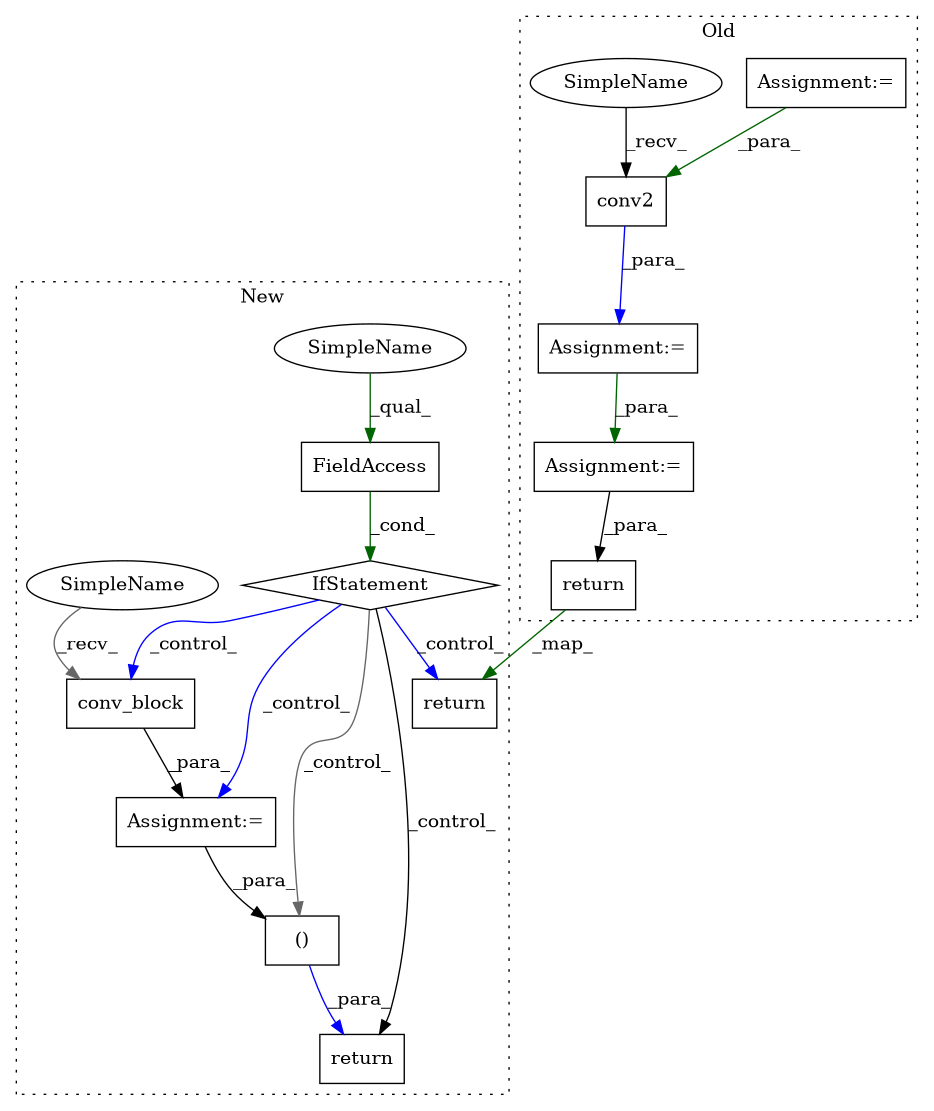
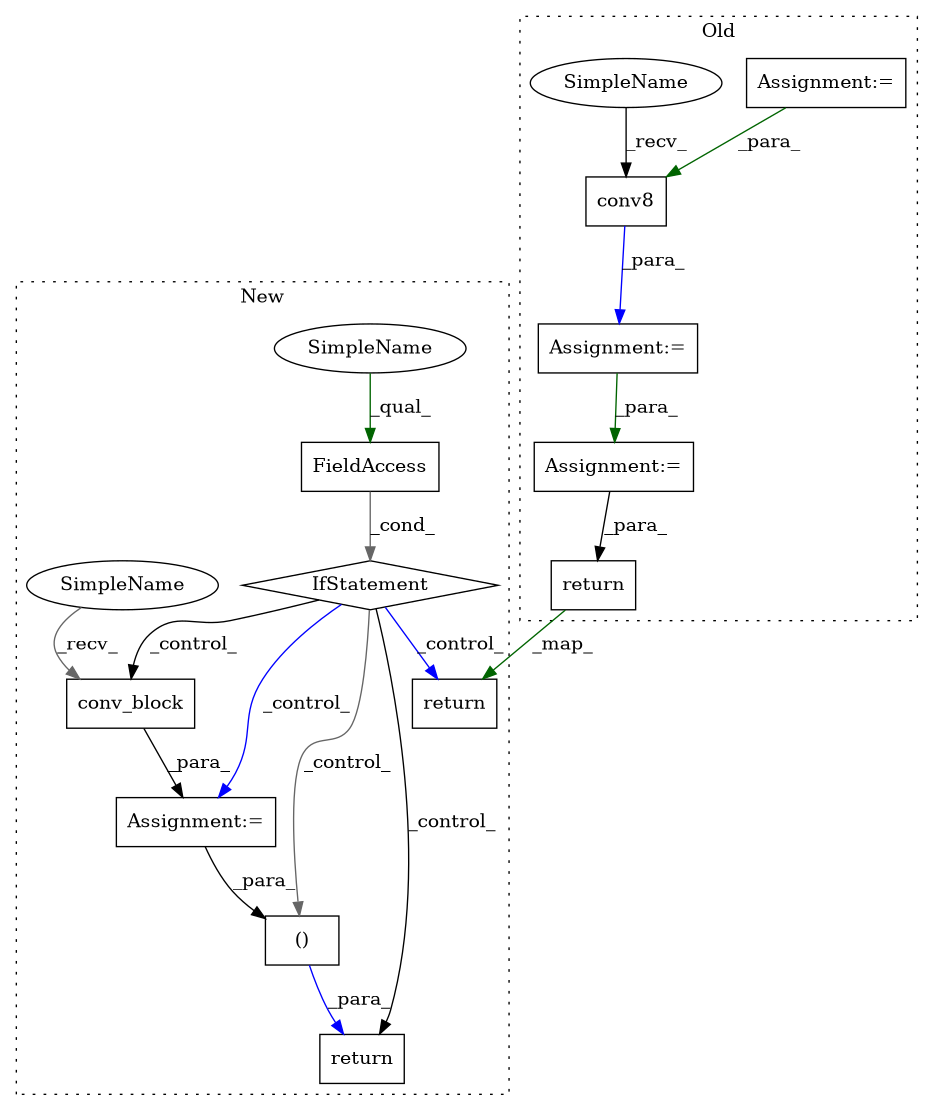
(626, 201) -> (626, 201)
(370, 519) -> (370, 519)
(216, 622) -> (216, 622)
